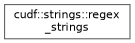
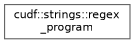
(67, 22) -> (67, 22)
